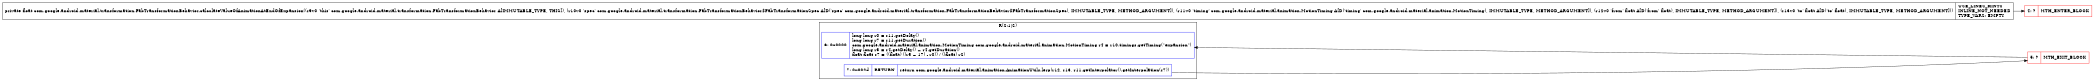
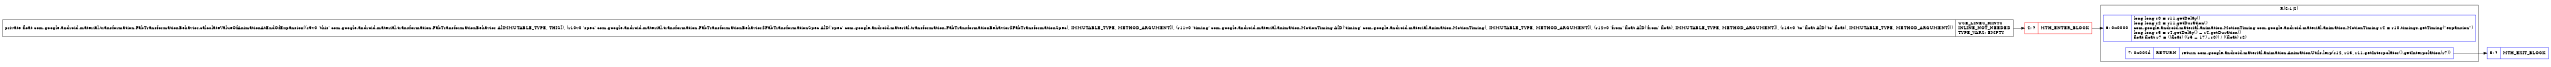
(889, 40) -> (2171, 23)
(1613, 52) -> (2096, 28)
(2058, 58) -> (2518, 53)
